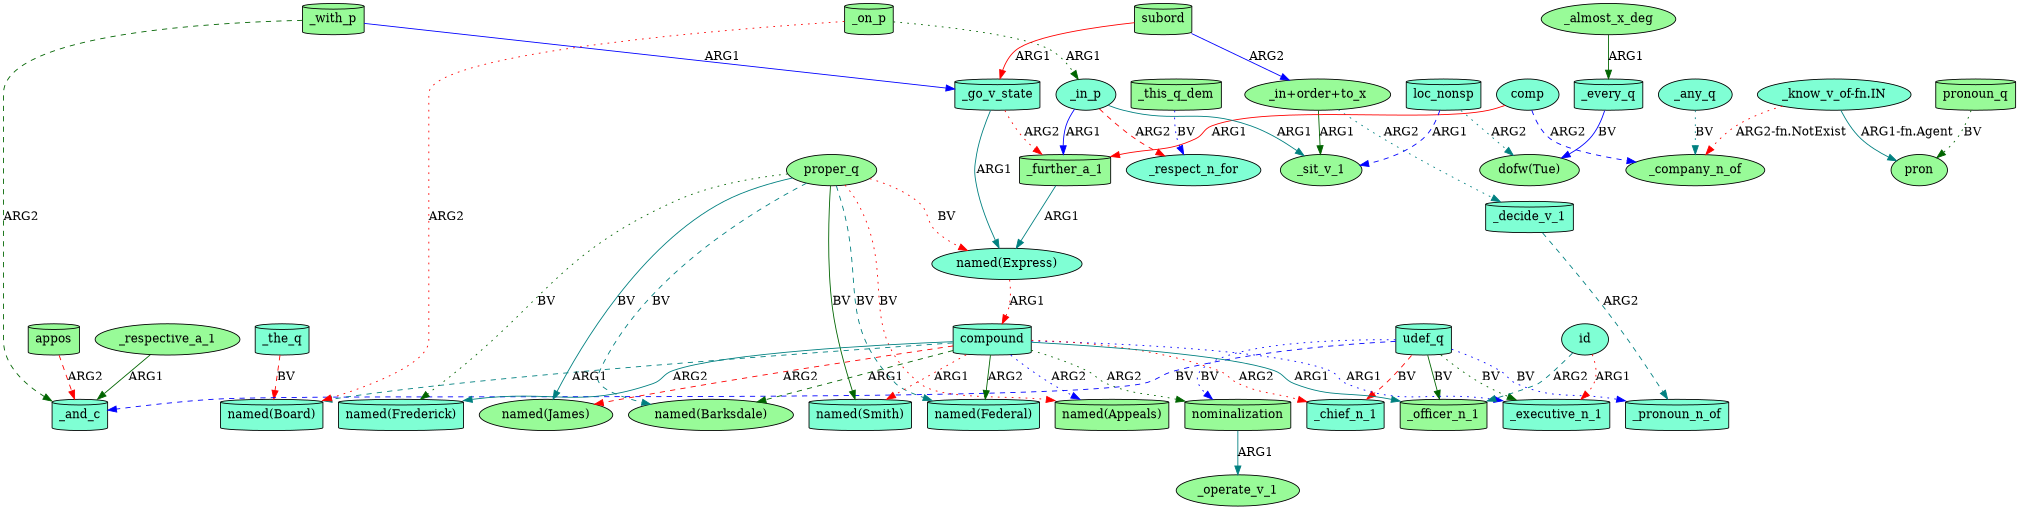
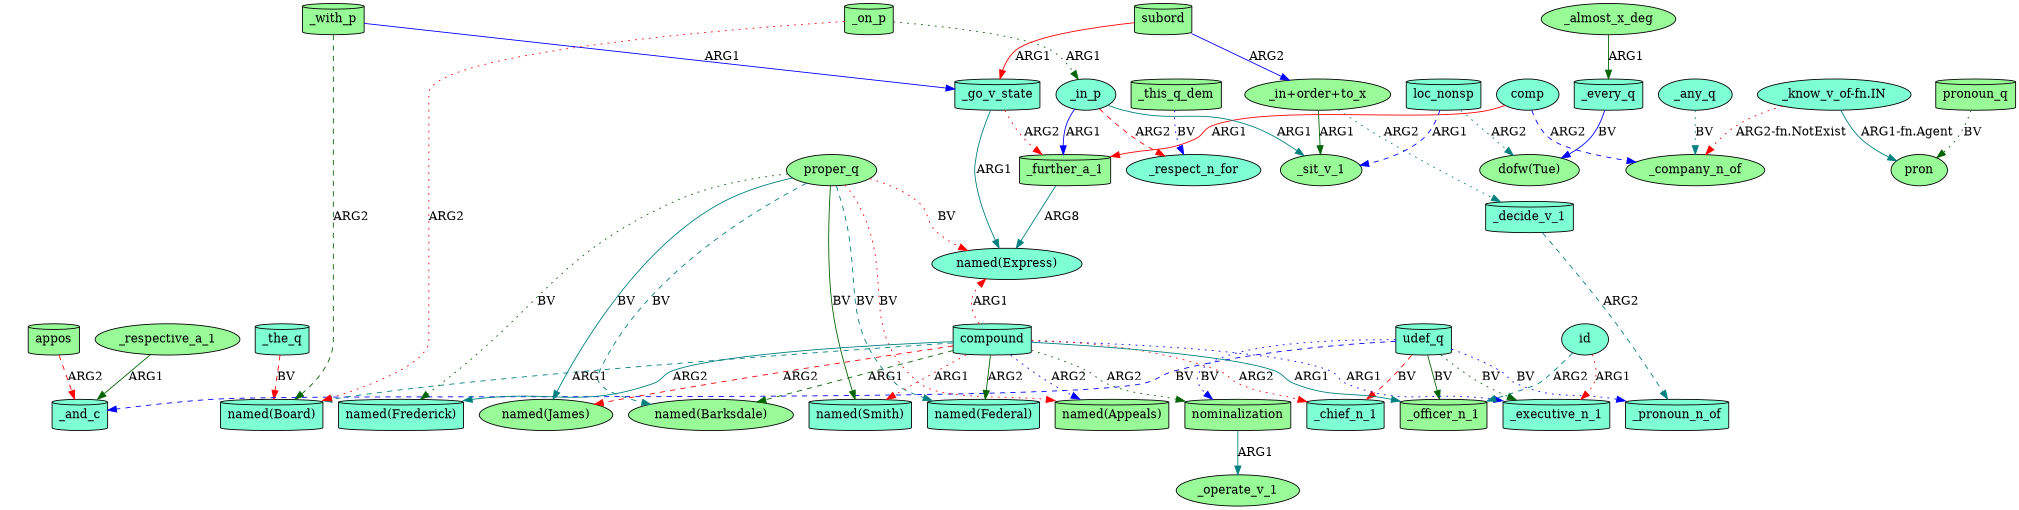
(4, 93) -> (333, 219)
(1062, 217) -> (1062, 217)
(1010, 298) -> (972, 304)
